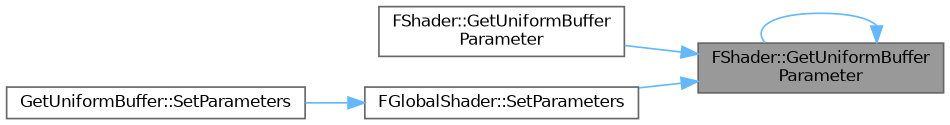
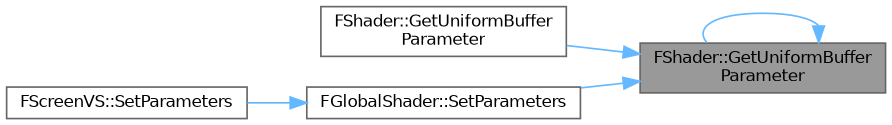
(156, 103) -> (127, 103)
